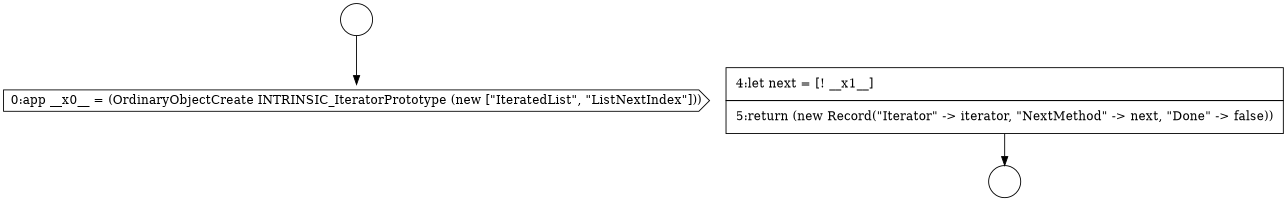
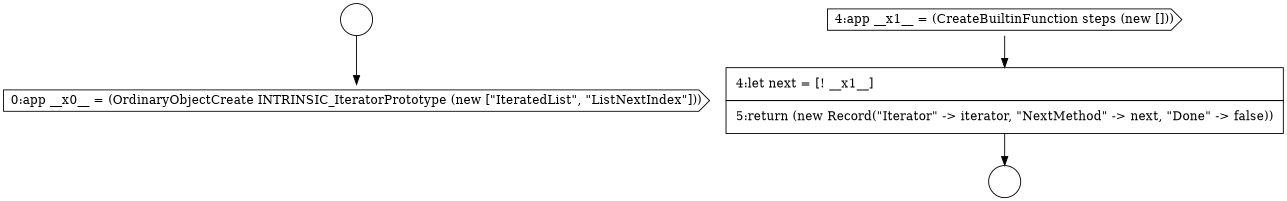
none -> (1005, 20)
